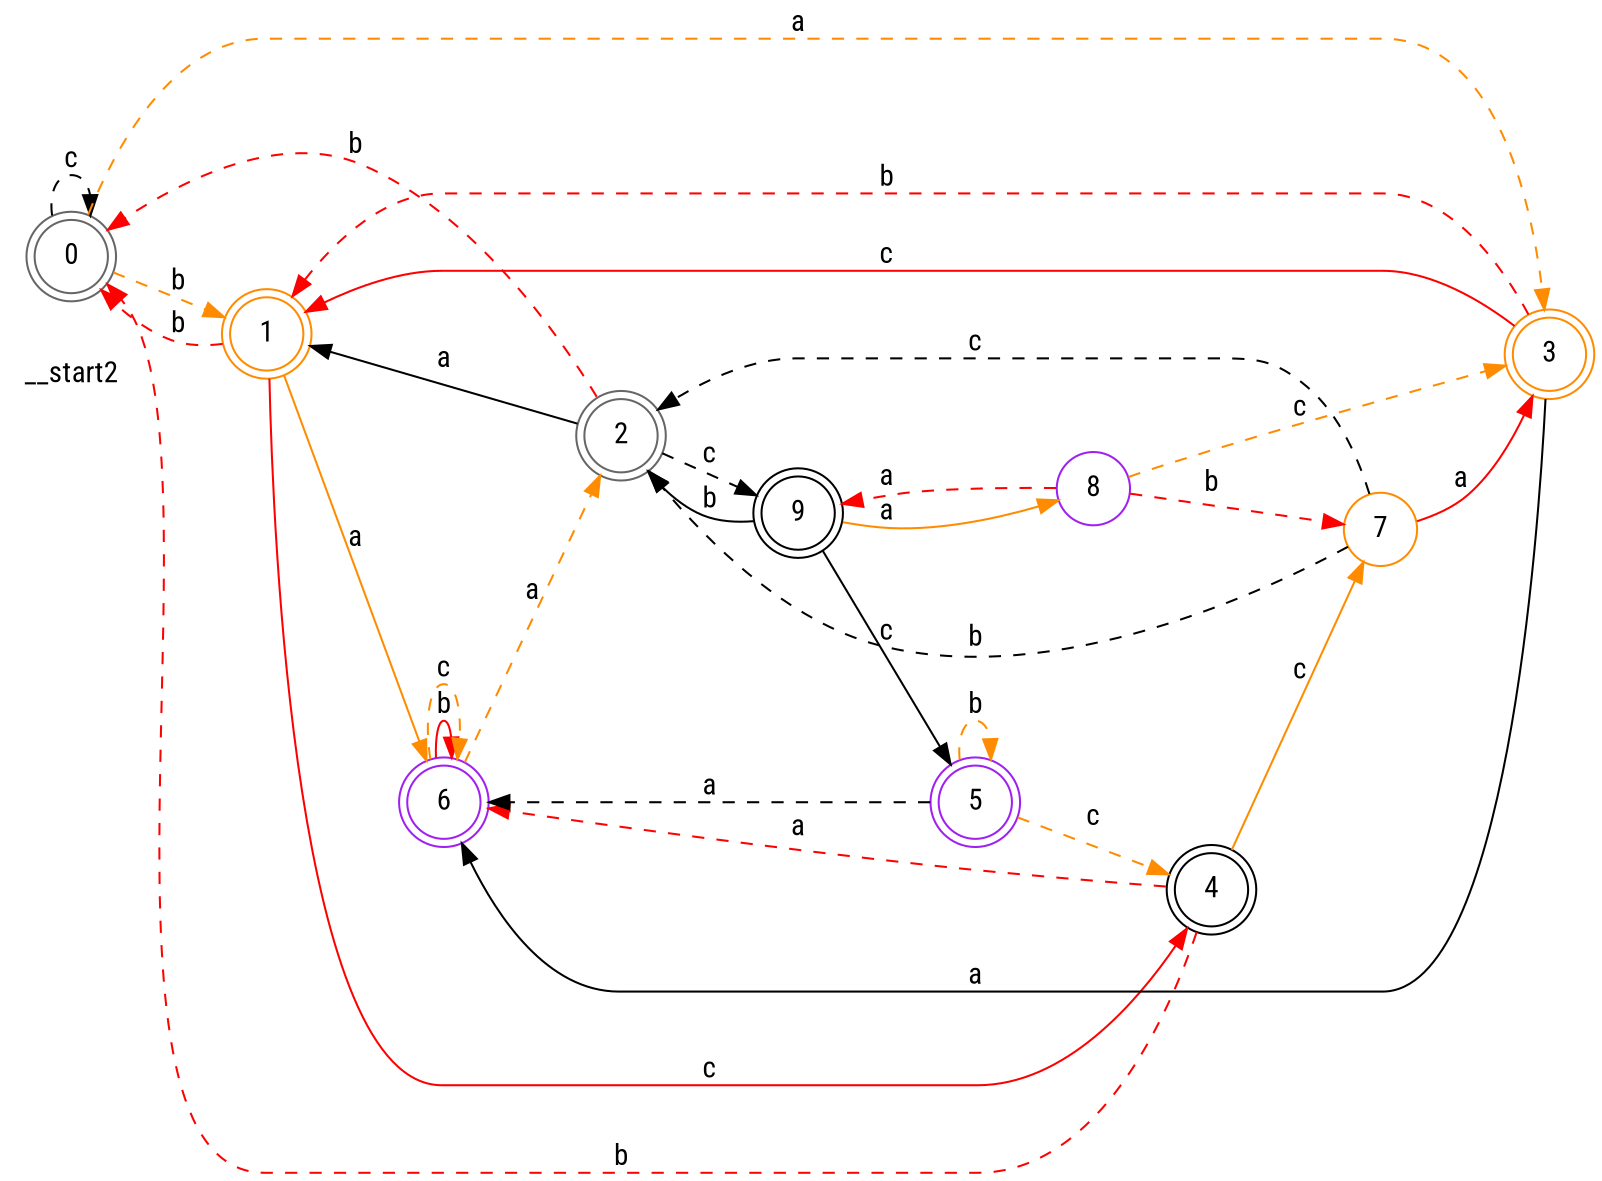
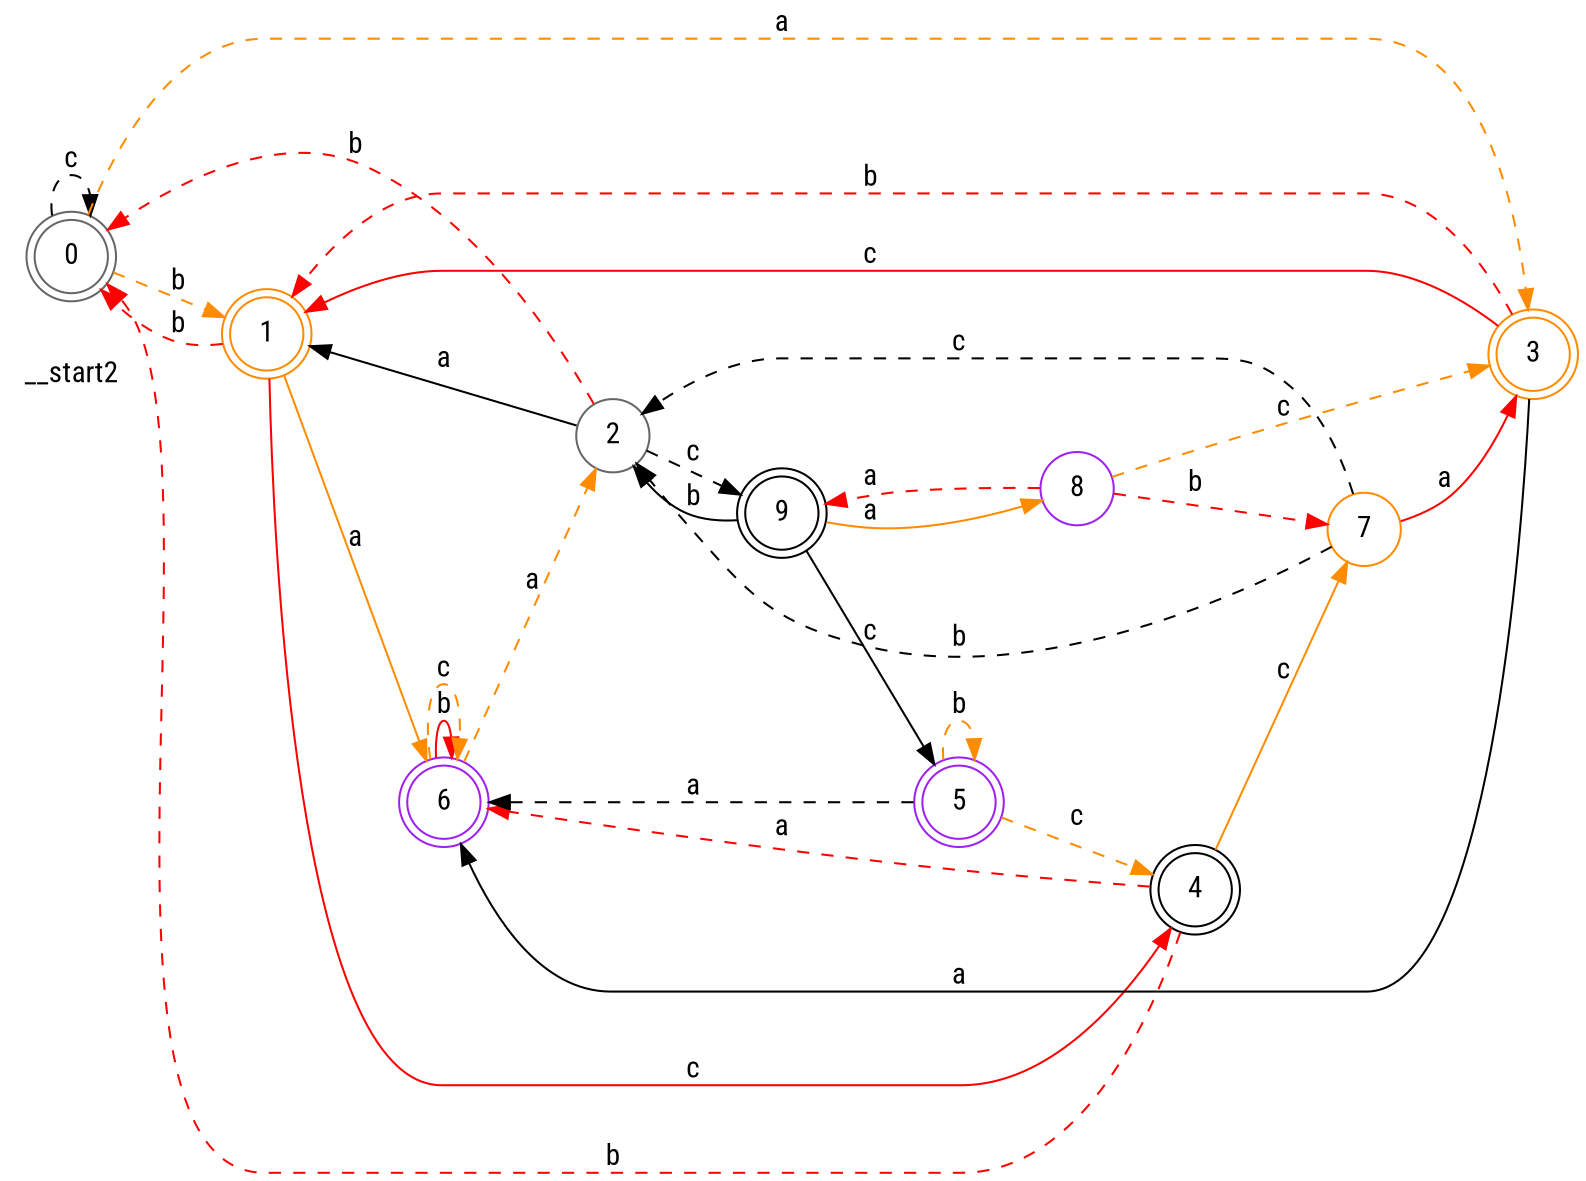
(621, 436) -> (613, 436)
